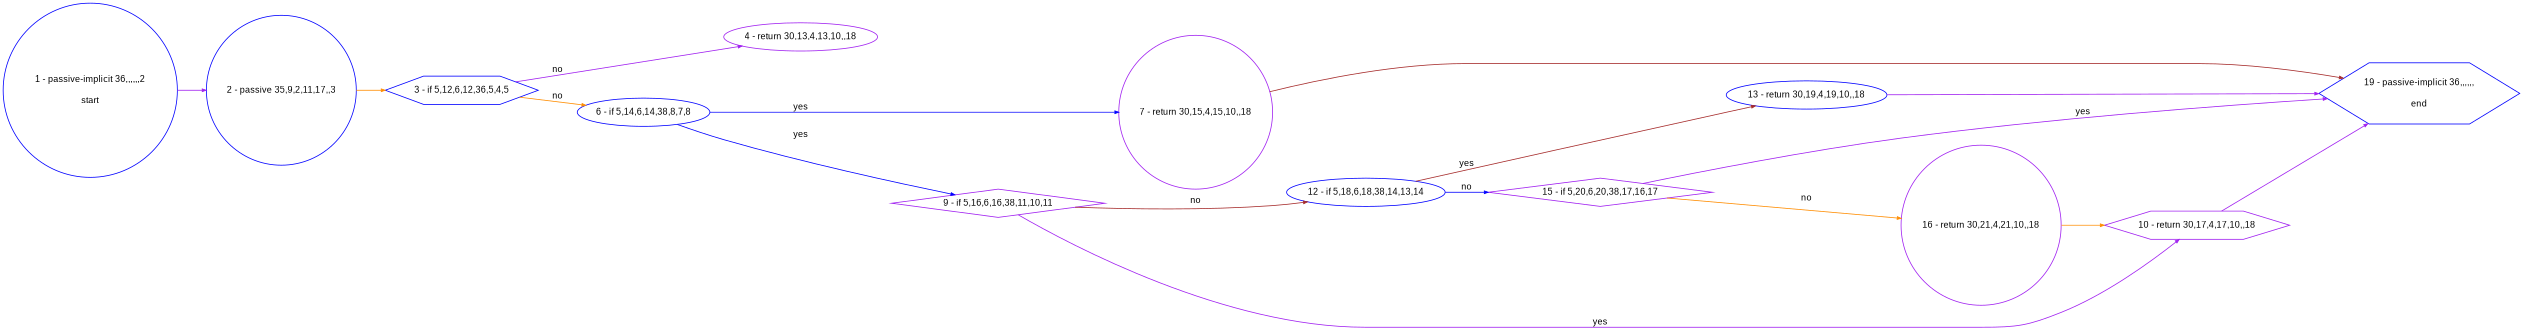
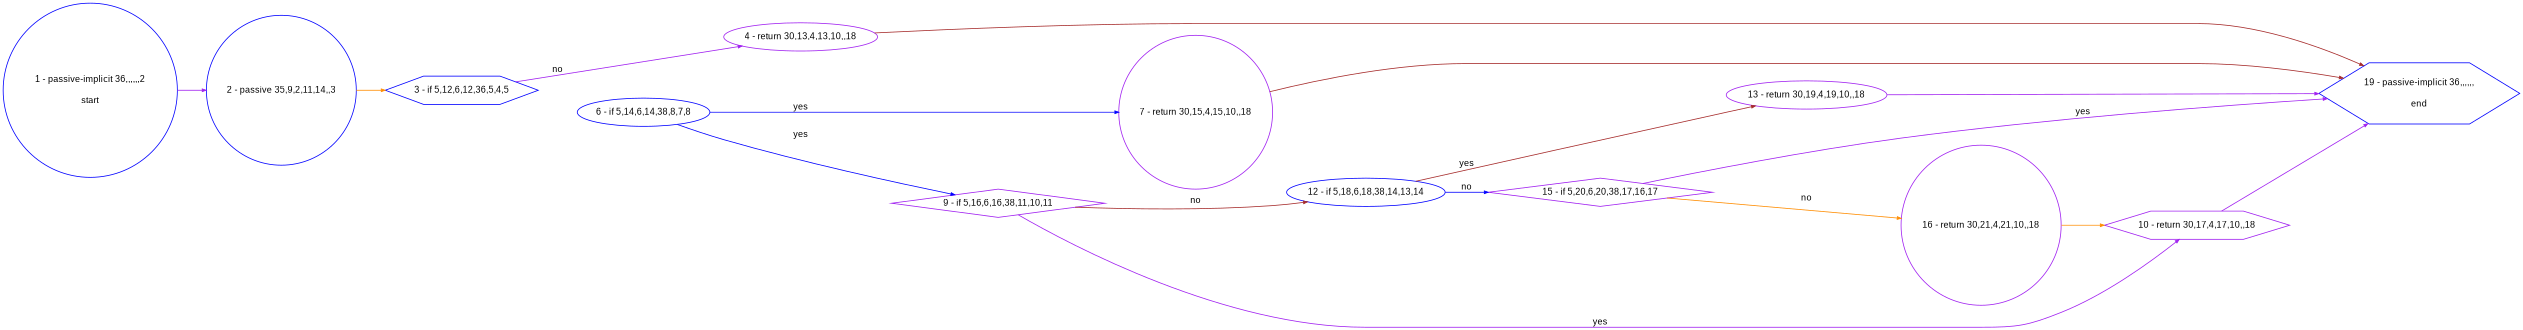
none -> (1620, 24)
(281, 90) -> (281, 90)
(1807, 95) -> (1807, 95)
(551, 101) -> none
